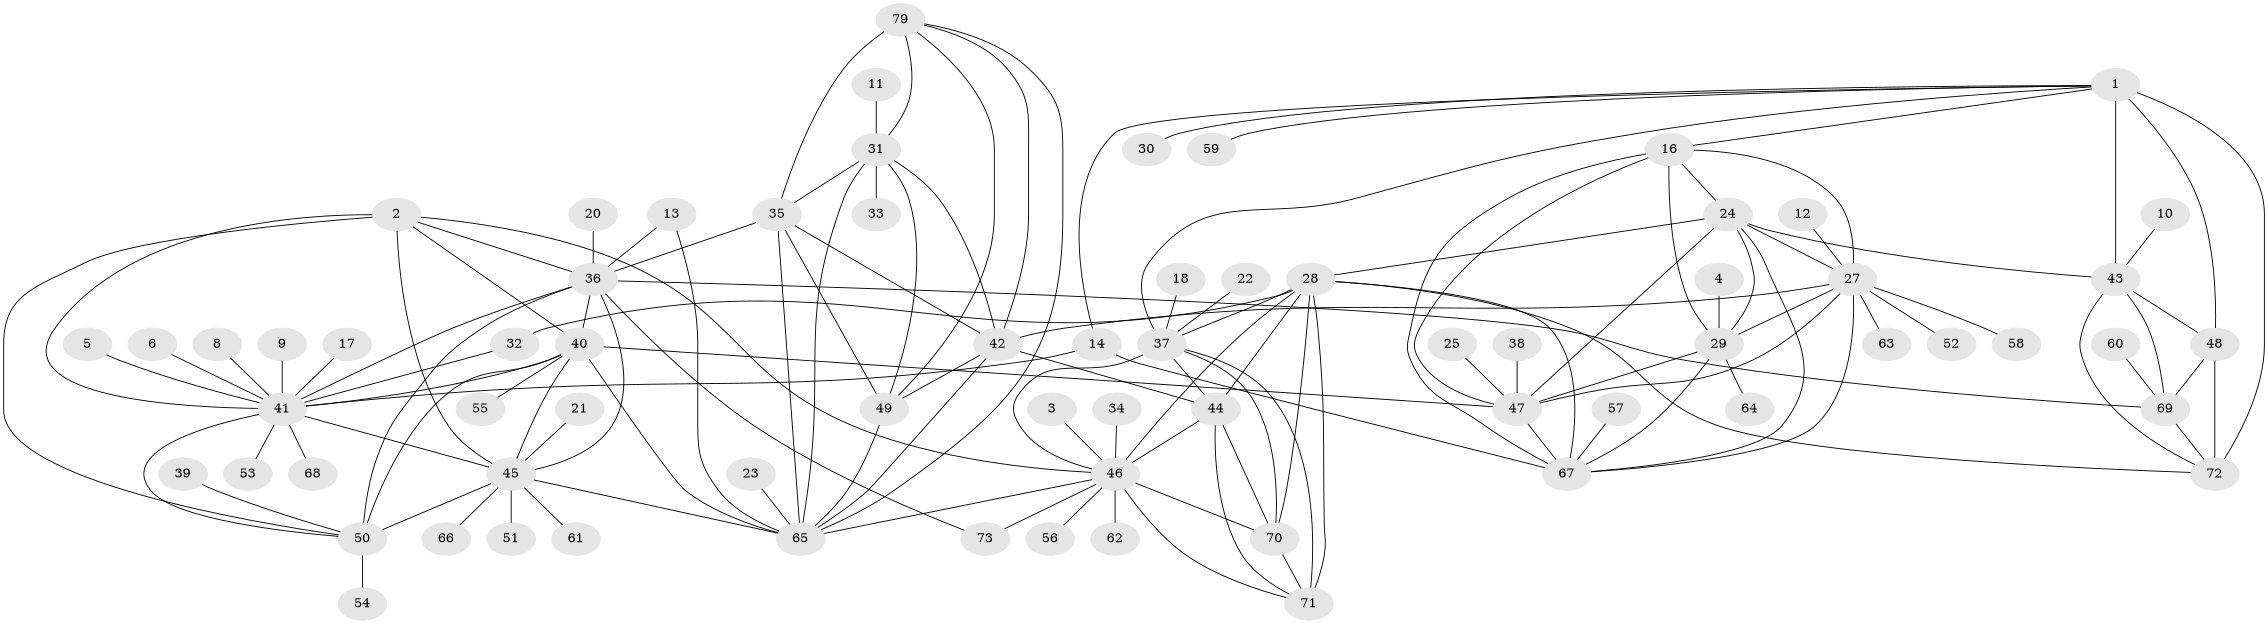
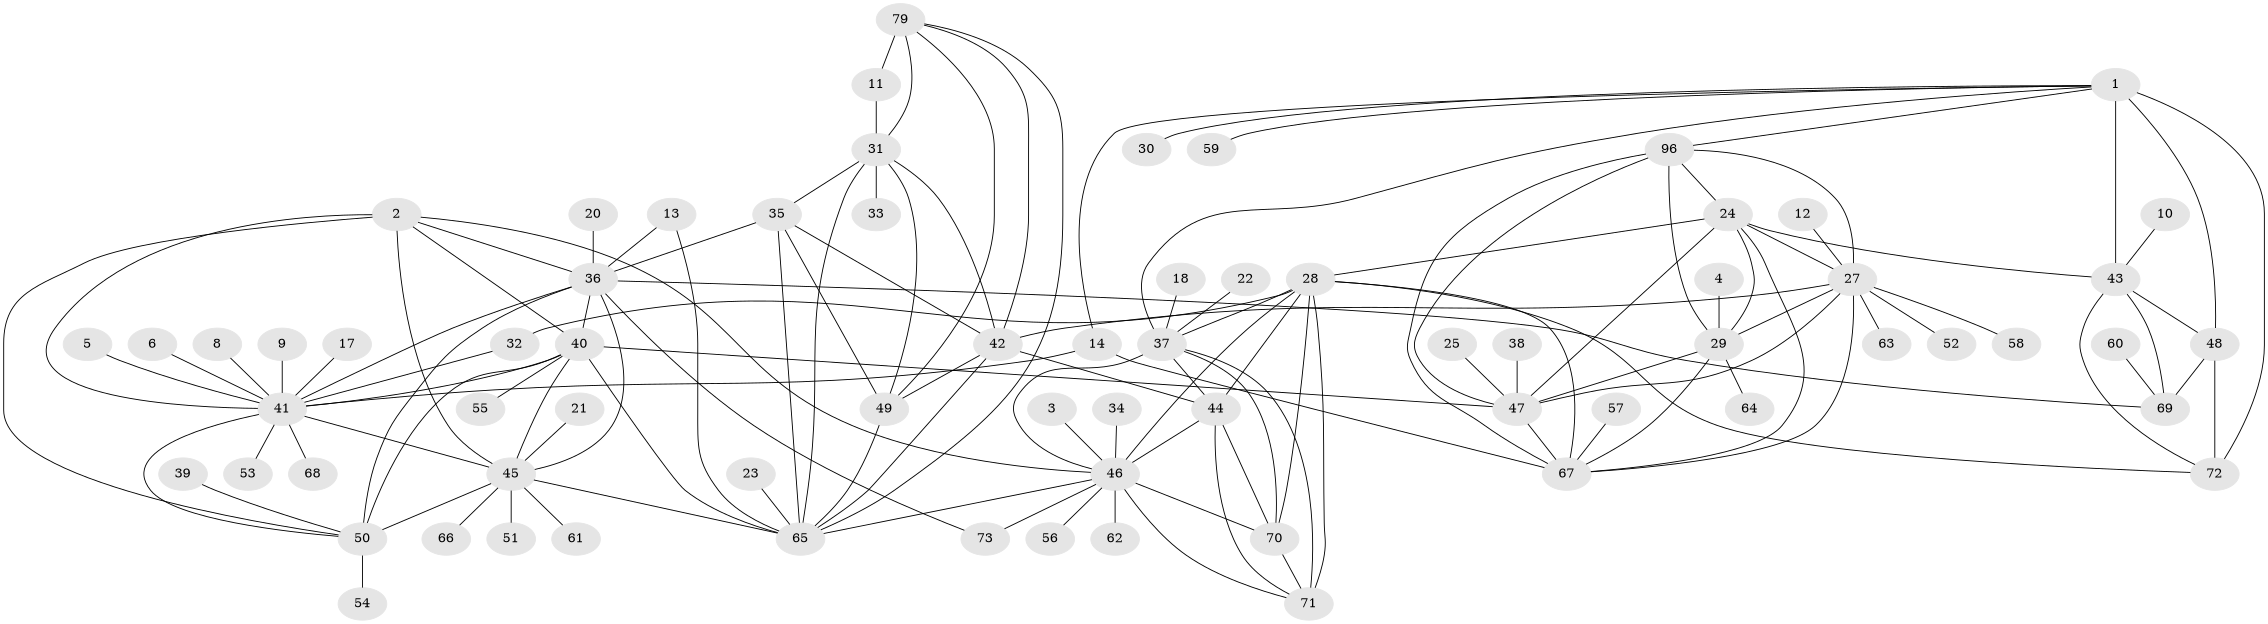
(820, 107) -> (888, 52)
(1669, 150) -> (1669, 150)
(2190, 442) -> none
